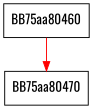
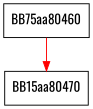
(46, 88) -> (46, 88)
